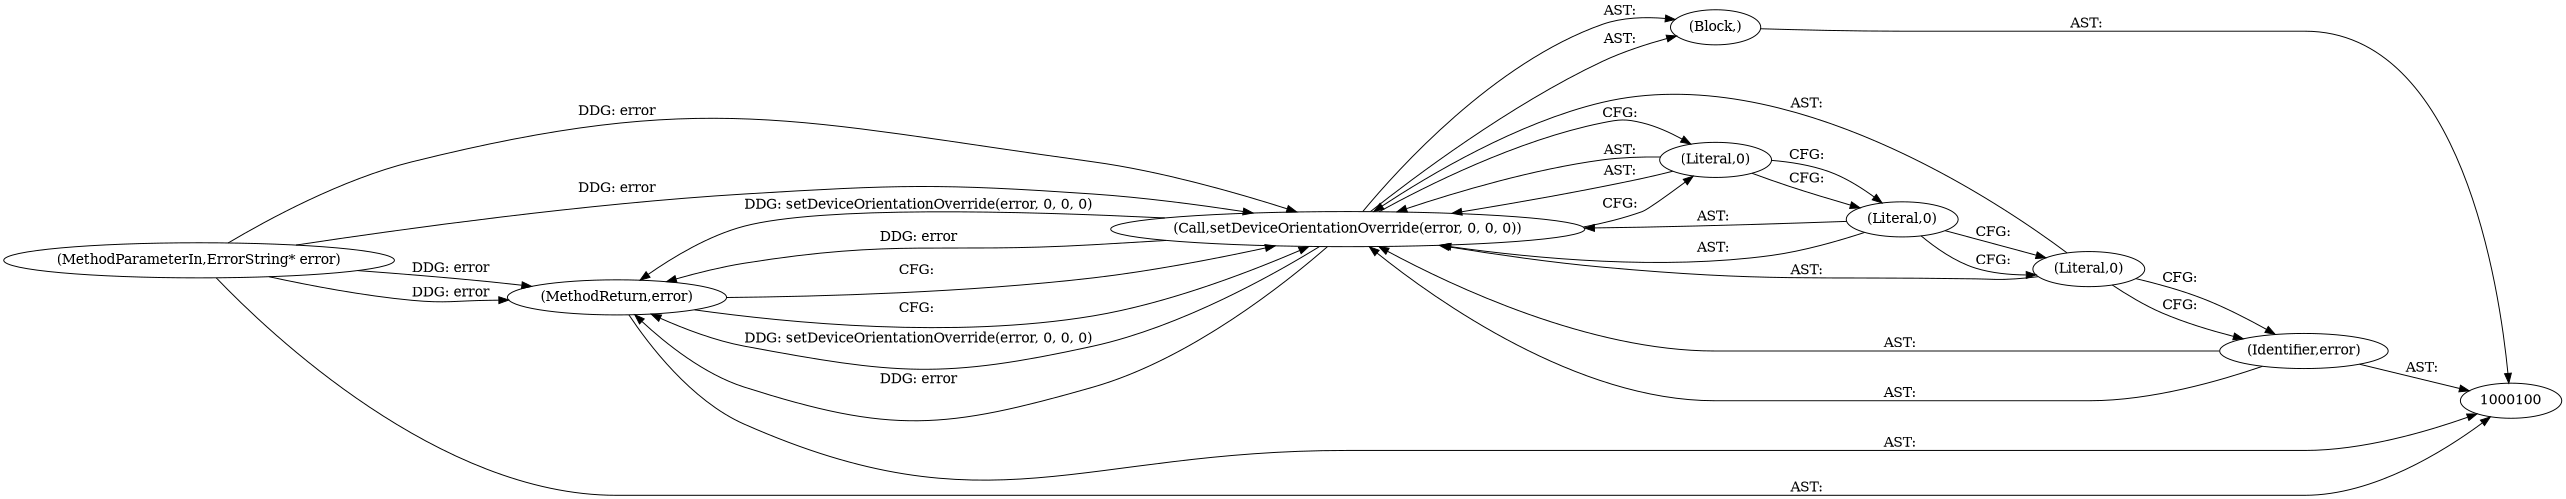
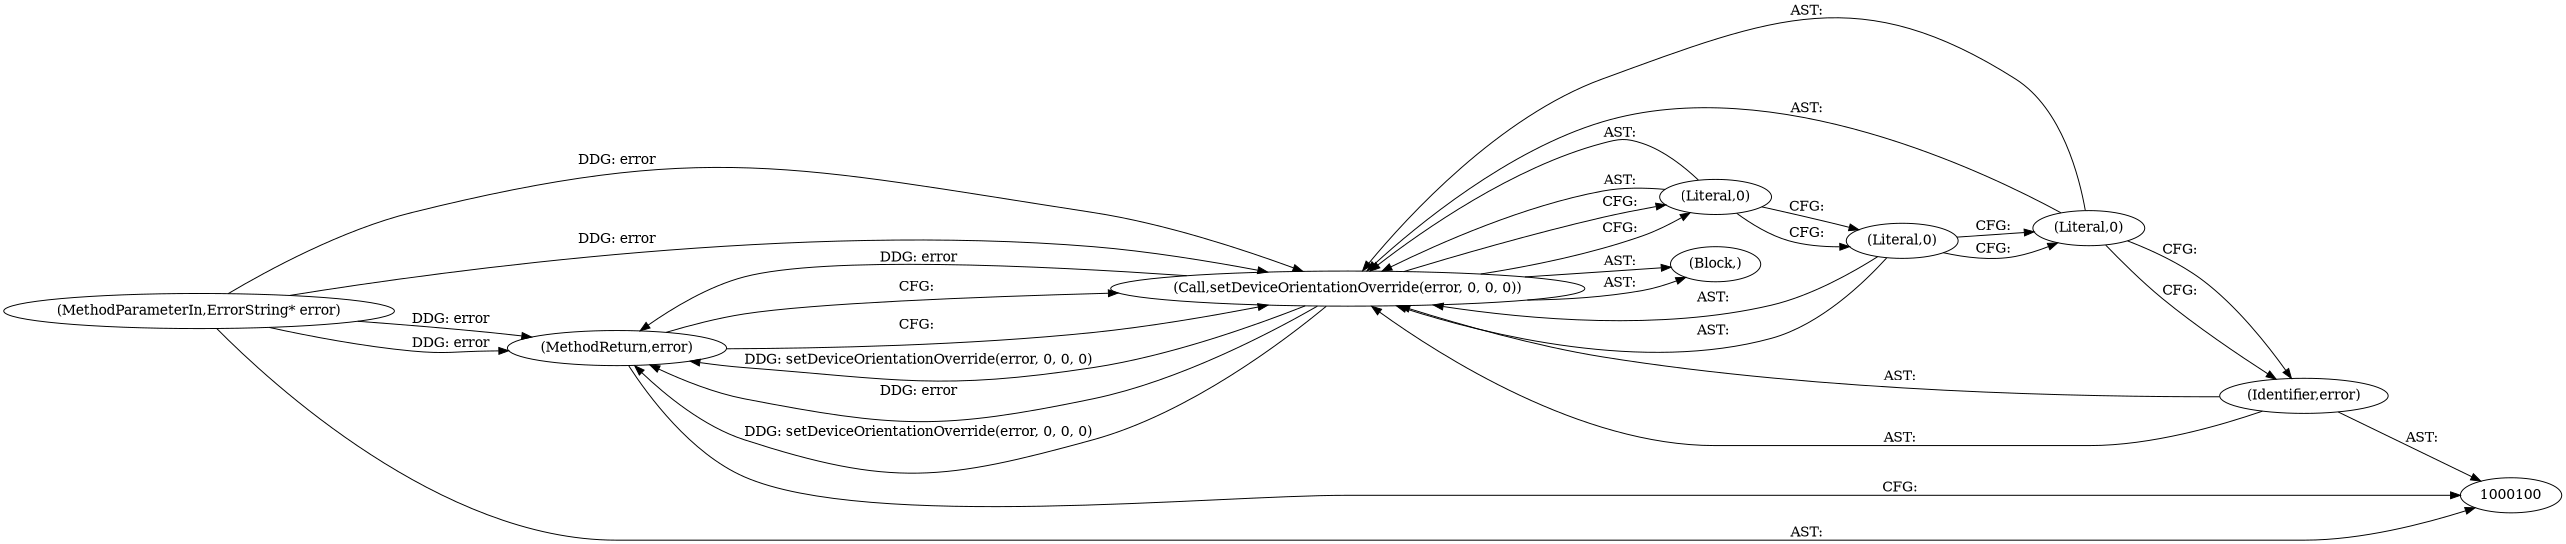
(2249, 31) -> none
(1902, 443) -> (1902, 488)
